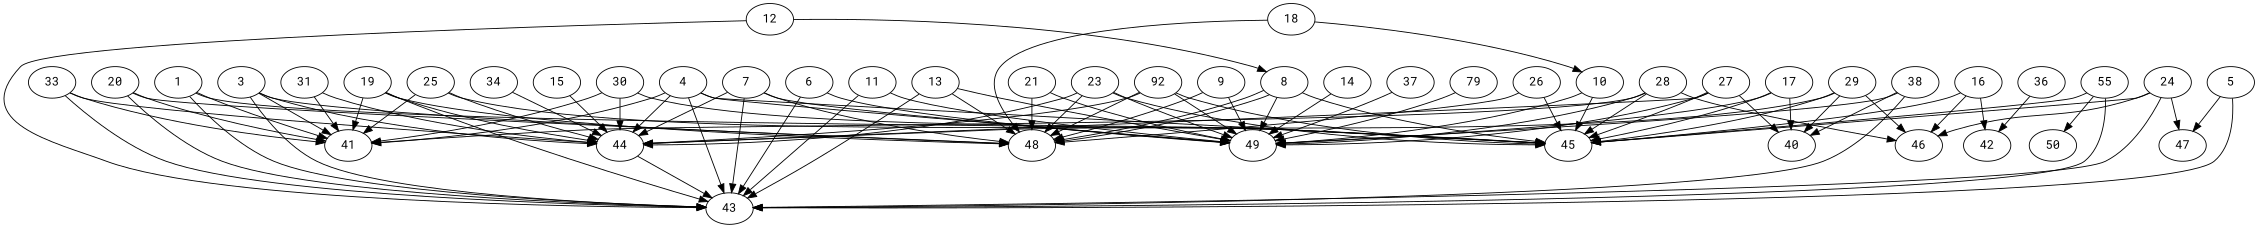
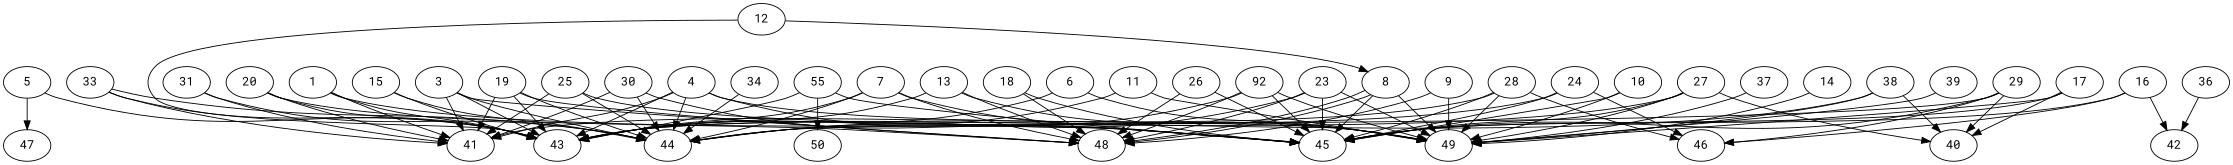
(1445, 38) -> (1103, 115)
(1032, 82) -> none
(1474, 82) -> (1953, 82)
(2174, 109) -> none
(671, 175) -> (460, 117)
